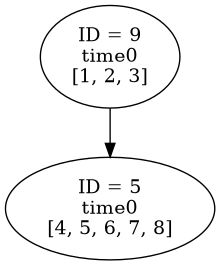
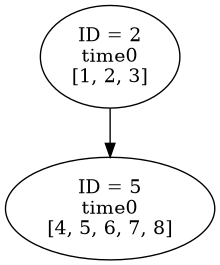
(110, 57) -> (110, 57)
